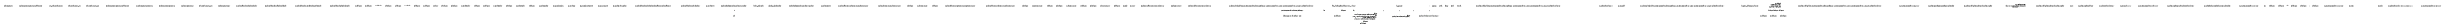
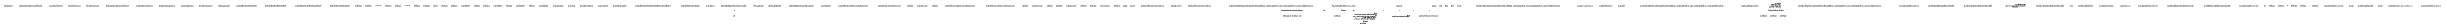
none -> (1585, 6)
none -> (2366, 6)
